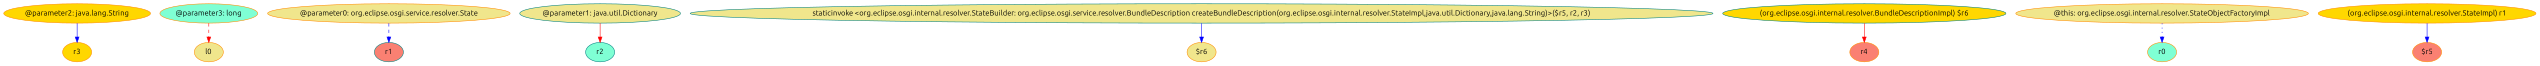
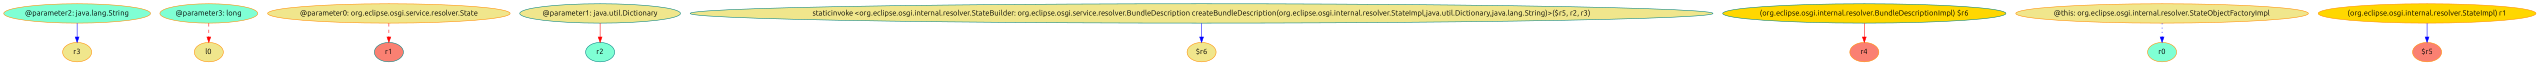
(77, 13) -> (77, 13)
(389, 30) -> (389, 30)
(77, 52) -> (77, 52)
